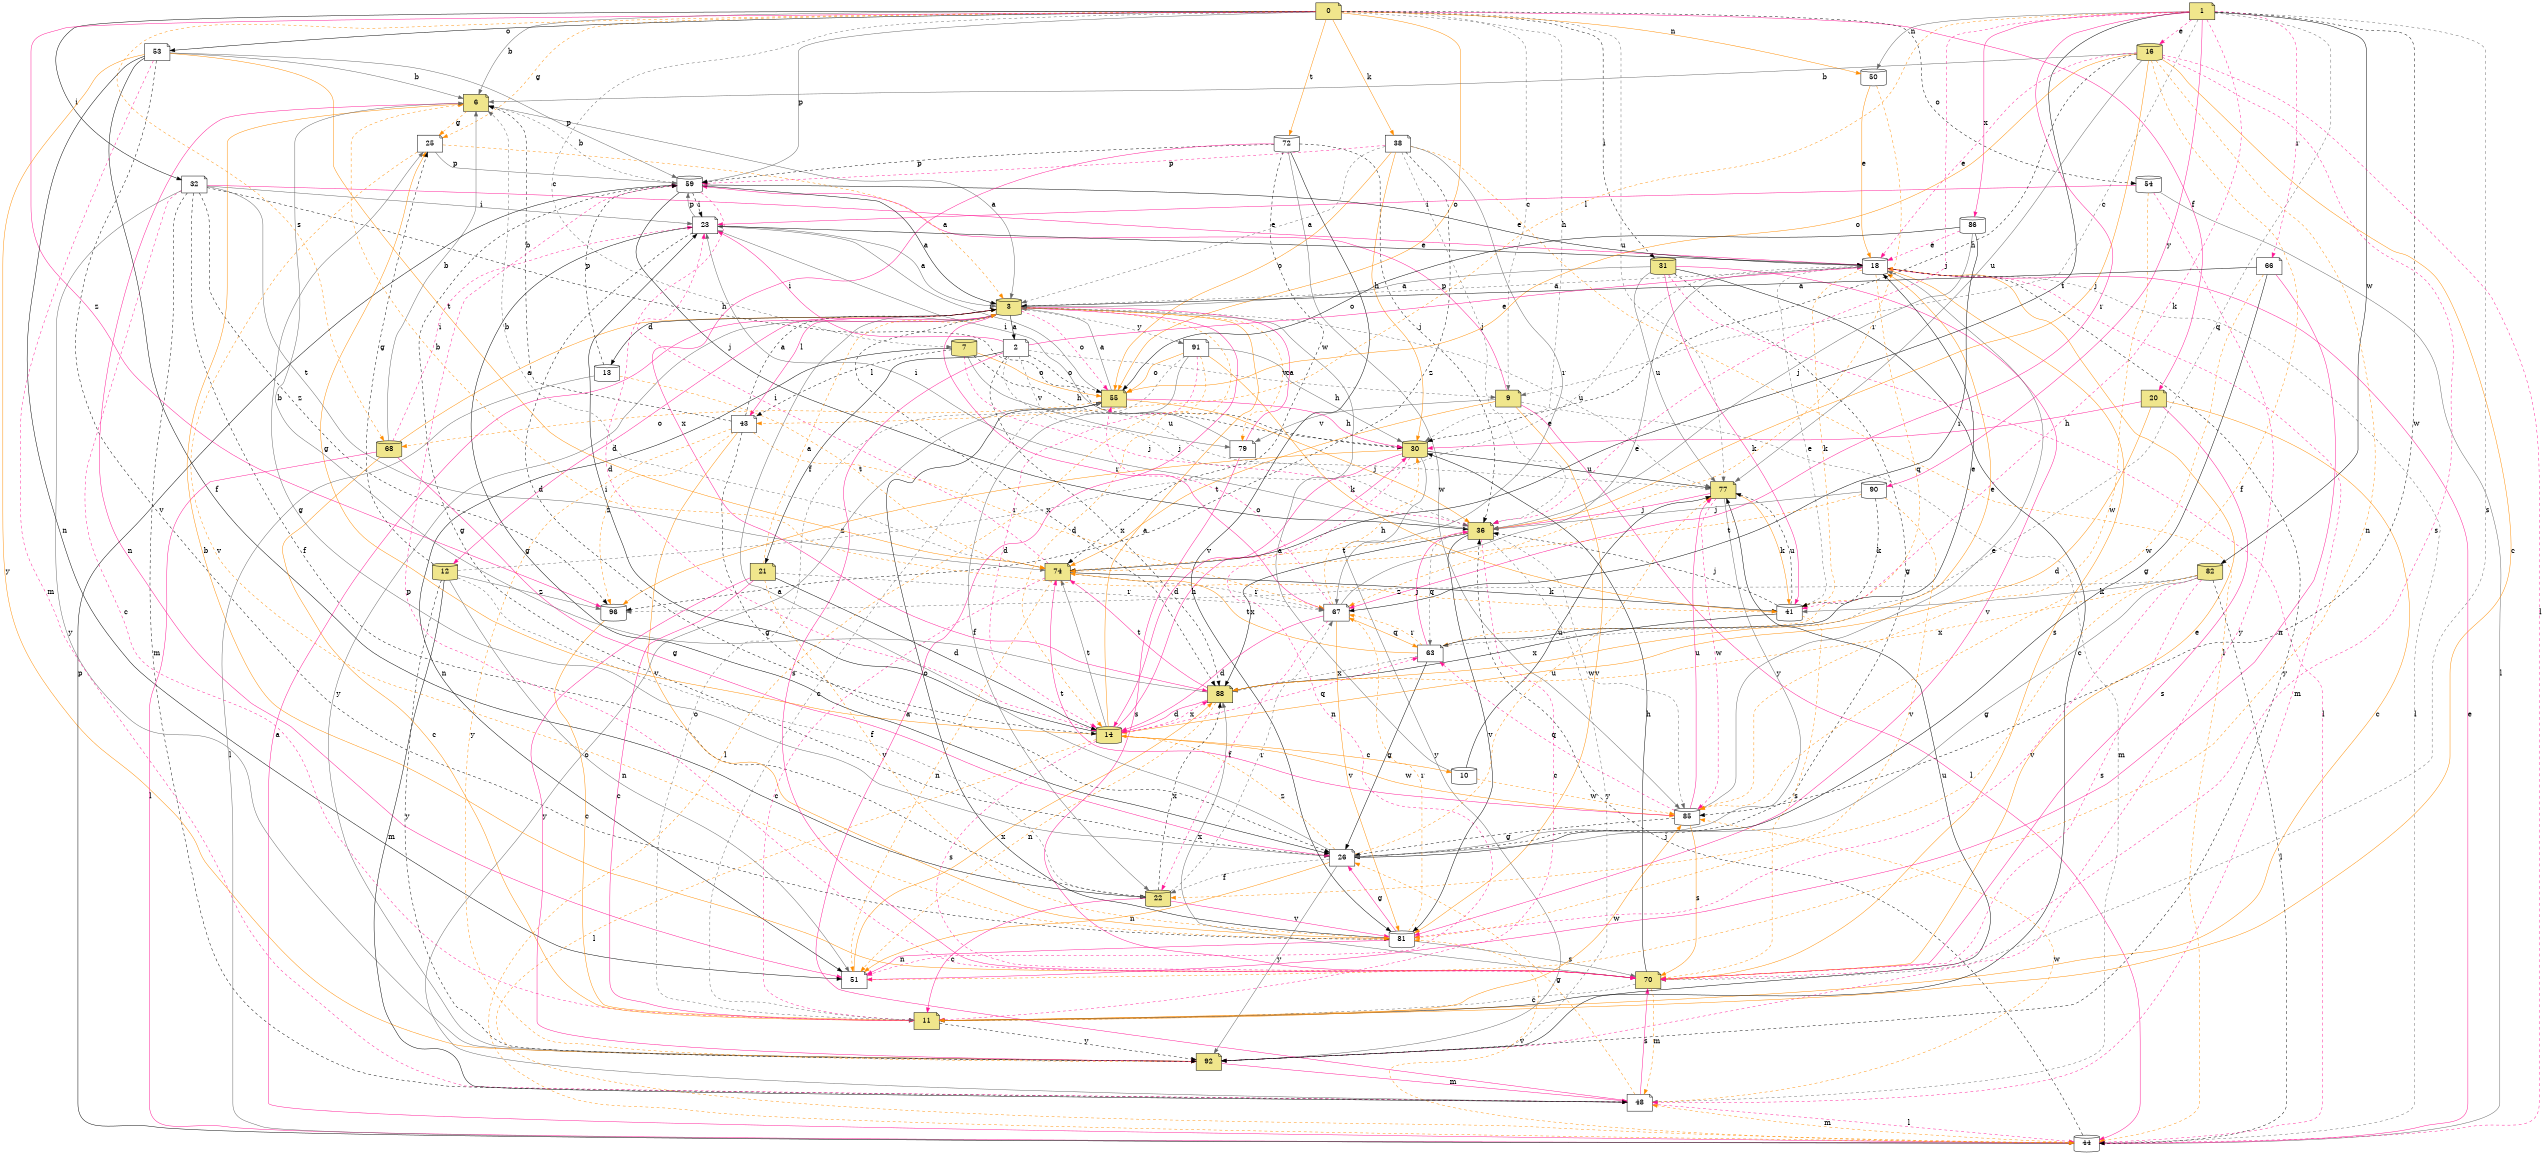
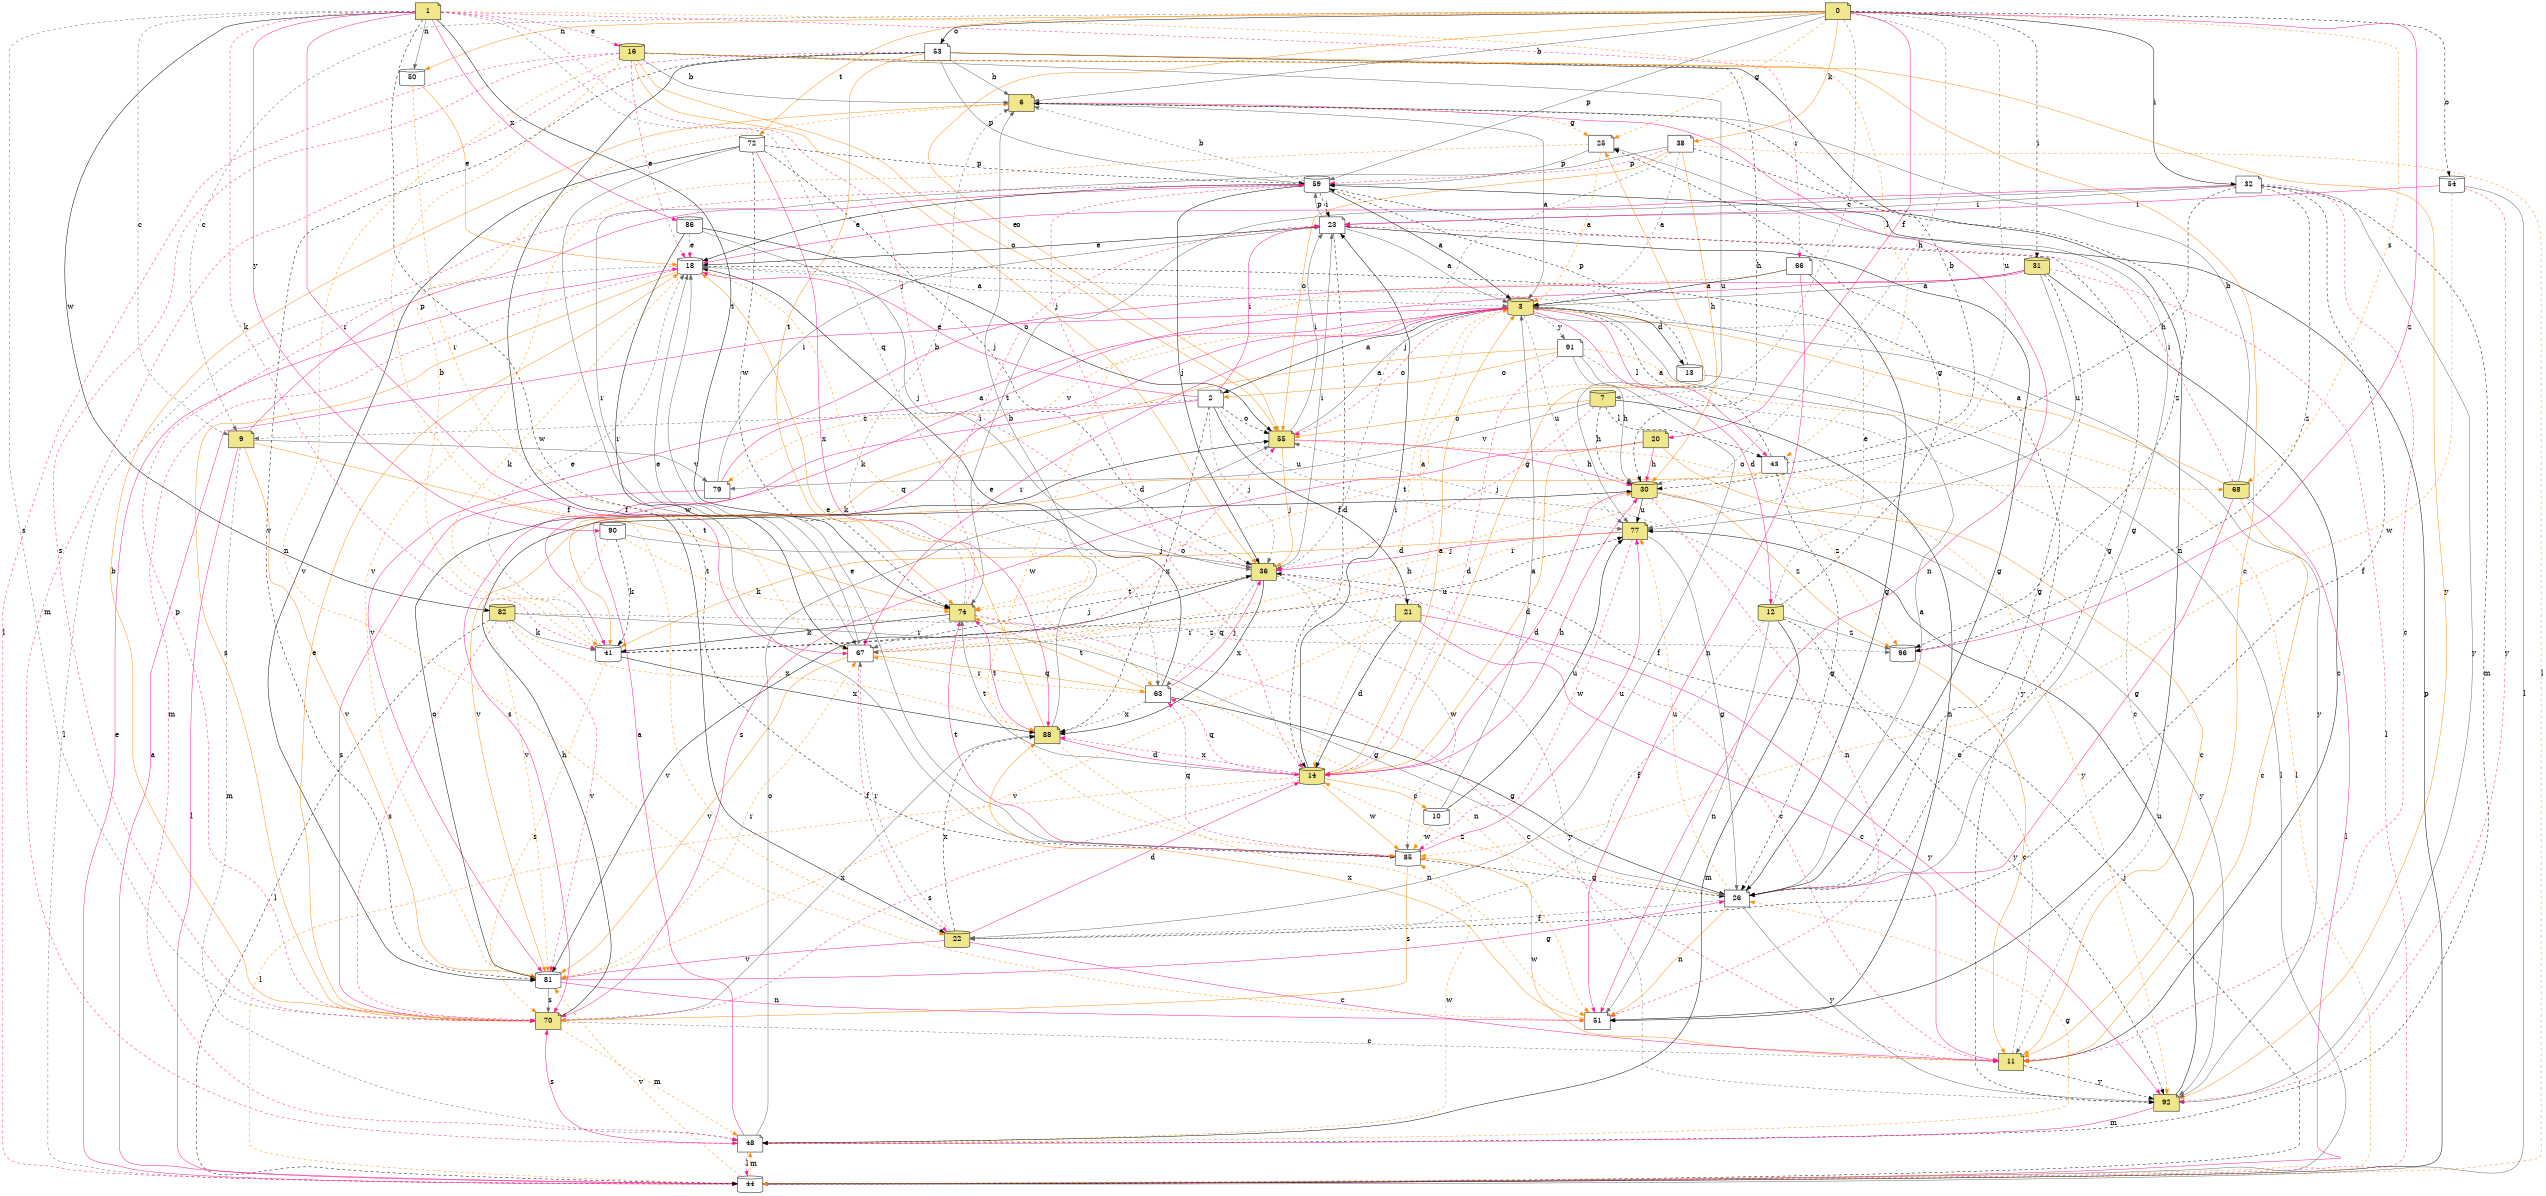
(1151, 367) -> (1394, 384)
(981, 468) -> none
(1223, 668) -> (1132, 859)
(1779, 674) -> (1722, 715)
